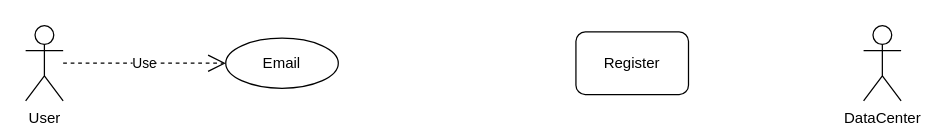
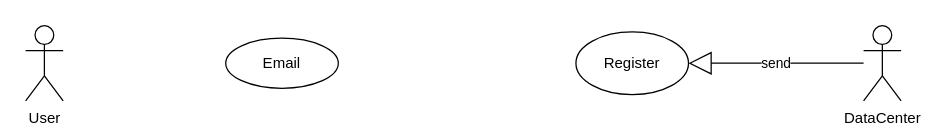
(142, 63) -> none
(632, 63) -> (632, 63)
none -> (787, 63)
